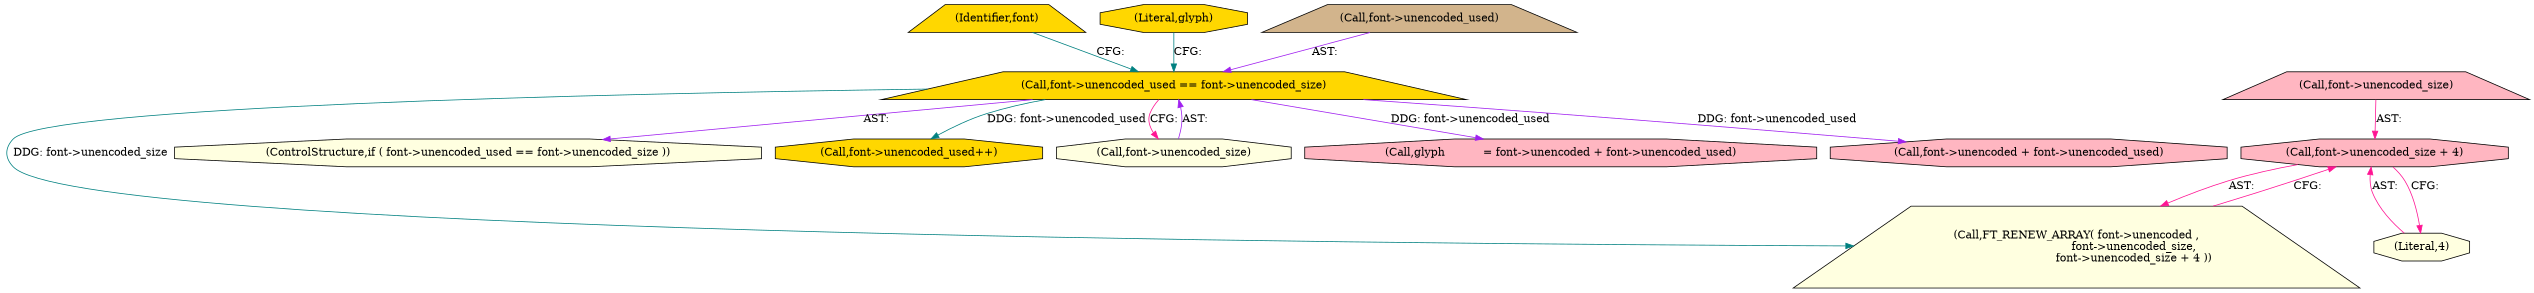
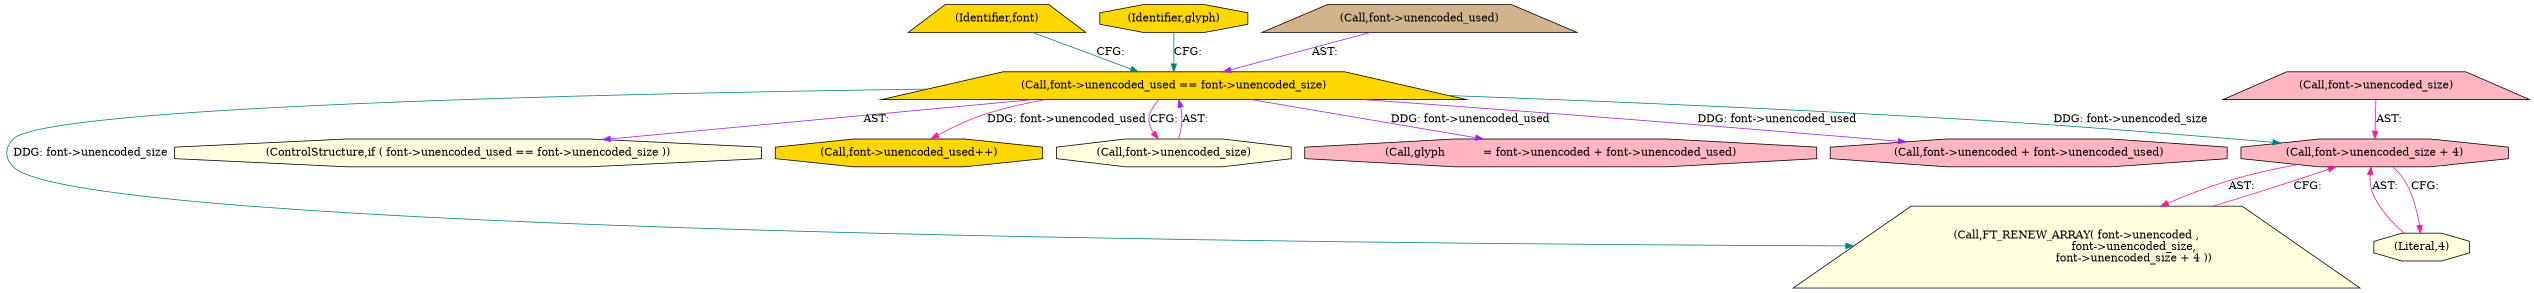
(1174, 19) -> (1174, 19)
(990, 113) -> (990, 113)
none -> (1861, 114)
